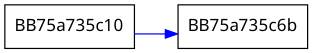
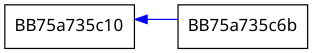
(150, 34) -> (162, 19)
